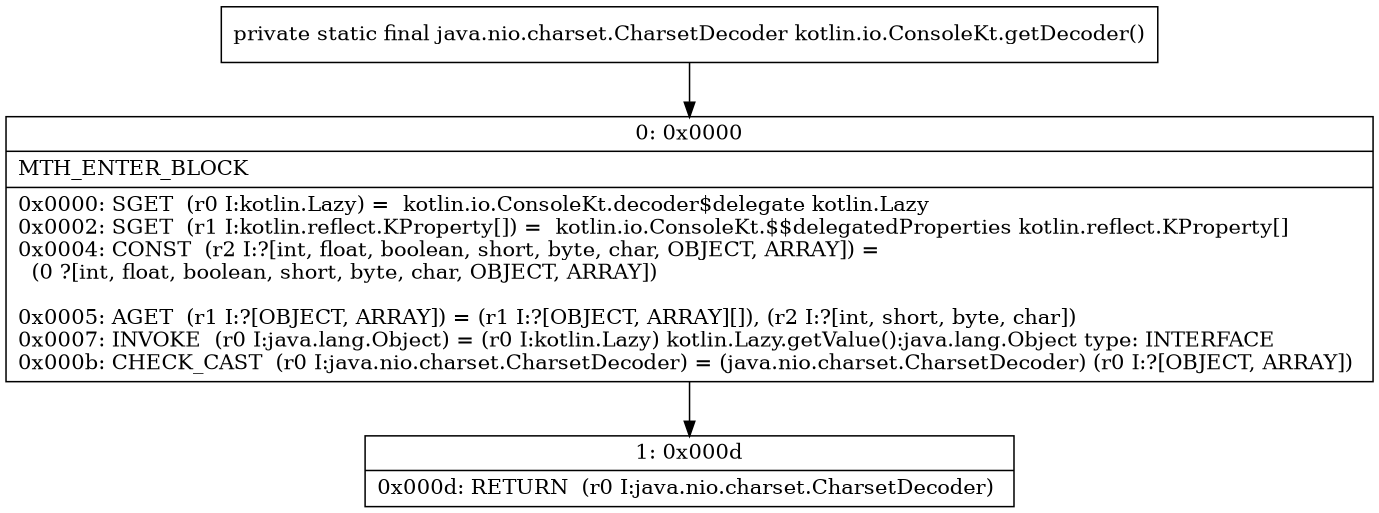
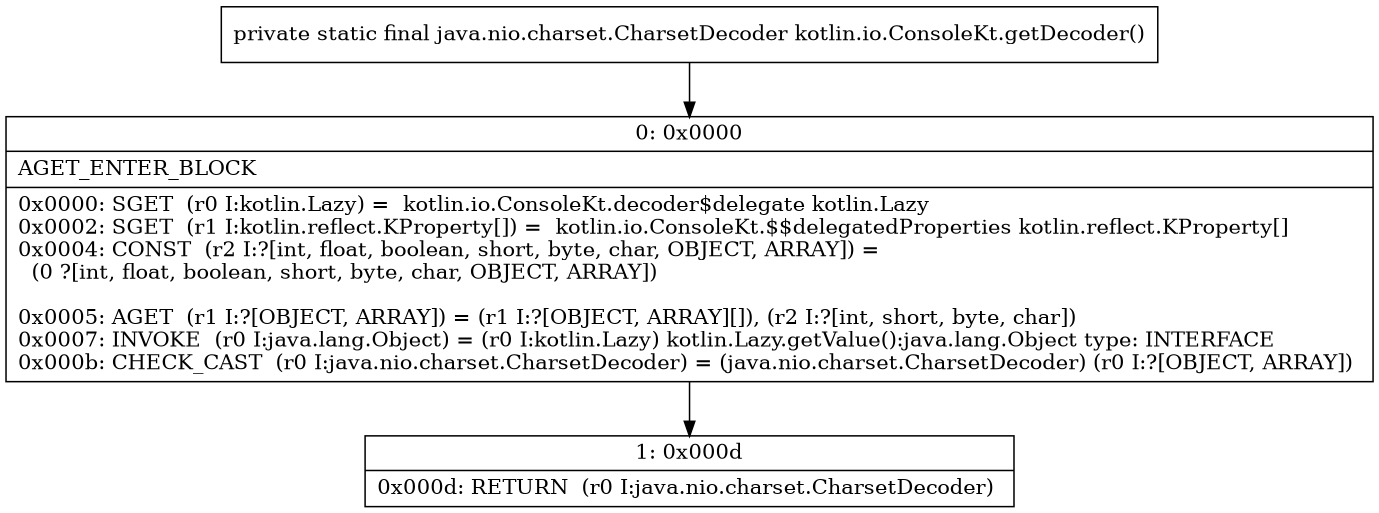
(134, 169) -> (138, 169)
